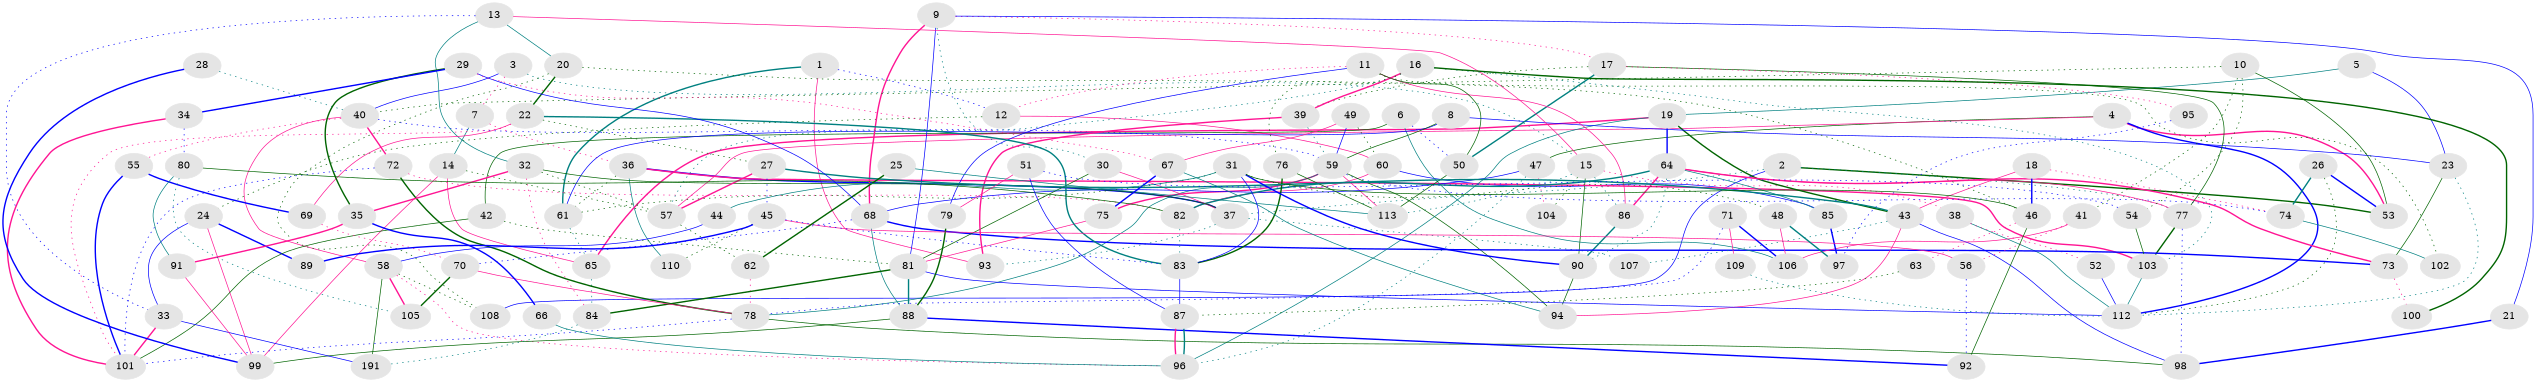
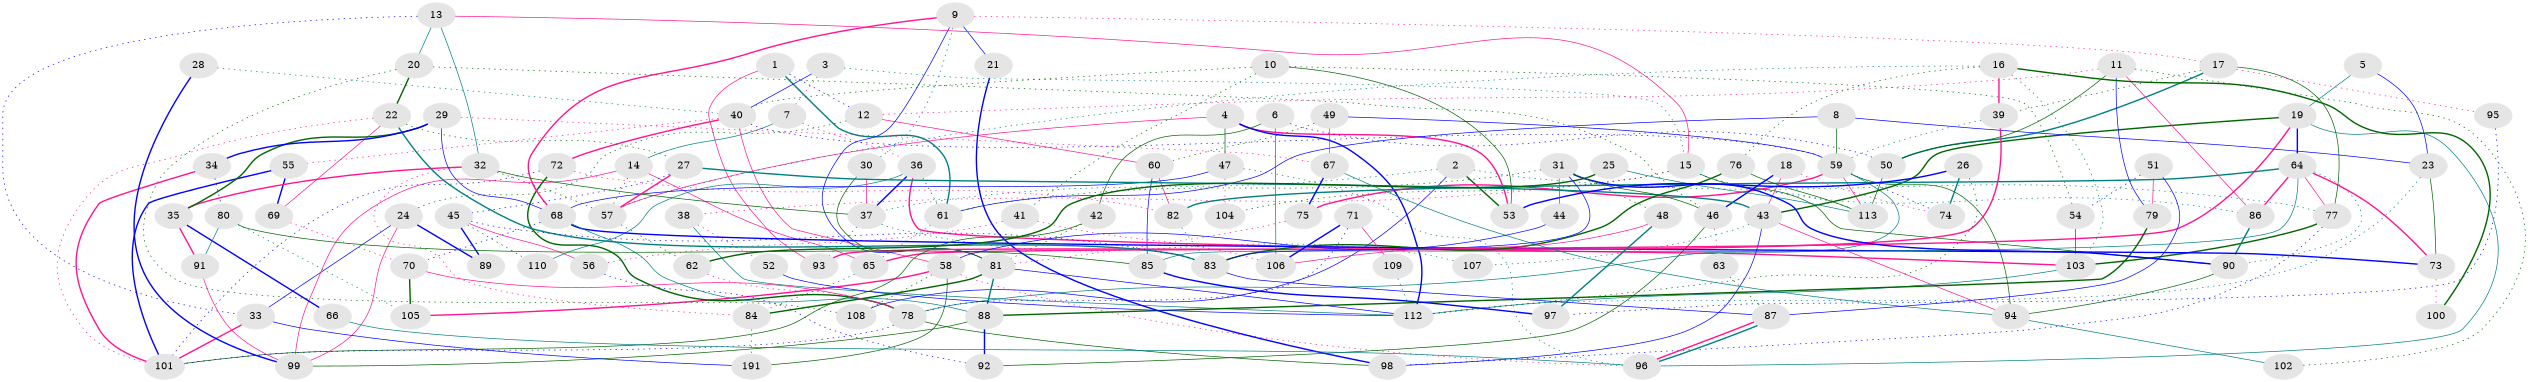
(587, 183) -> (593, 252)
(2365, 238) -> (2147, 342)
(1006, 241) -> (1151, 245)
(1935, 242) -> (1148, 240)
